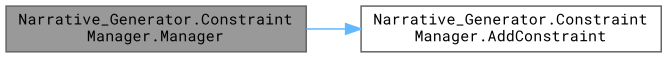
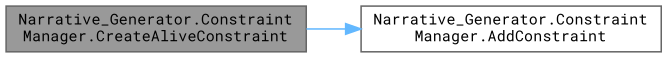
(156, 29) -> (156, 29)
